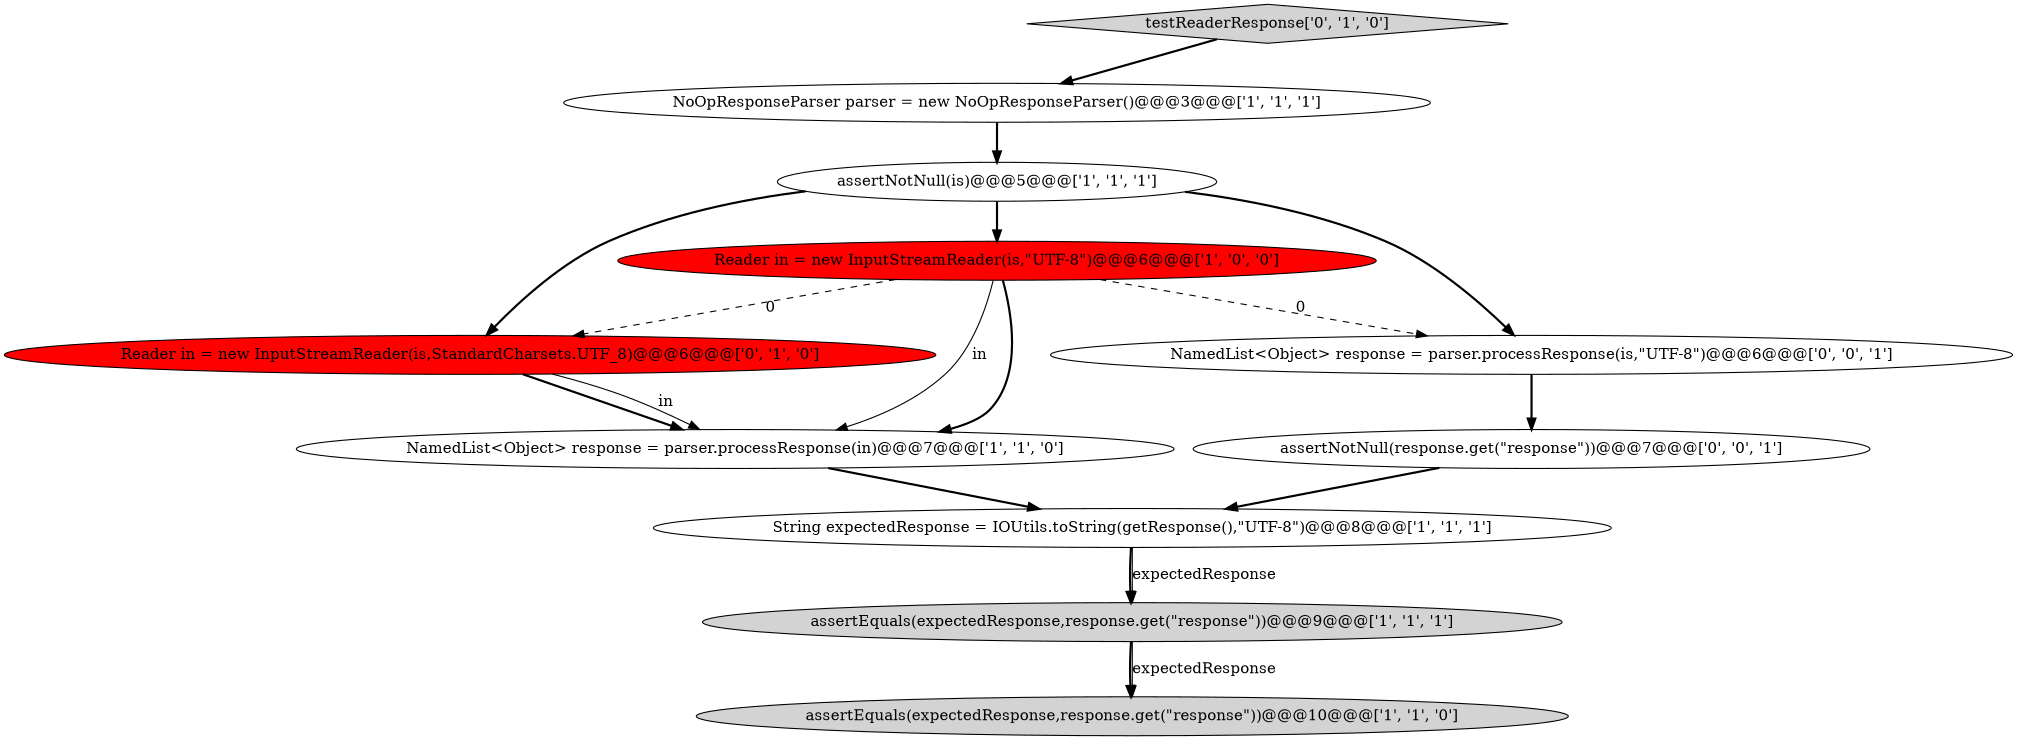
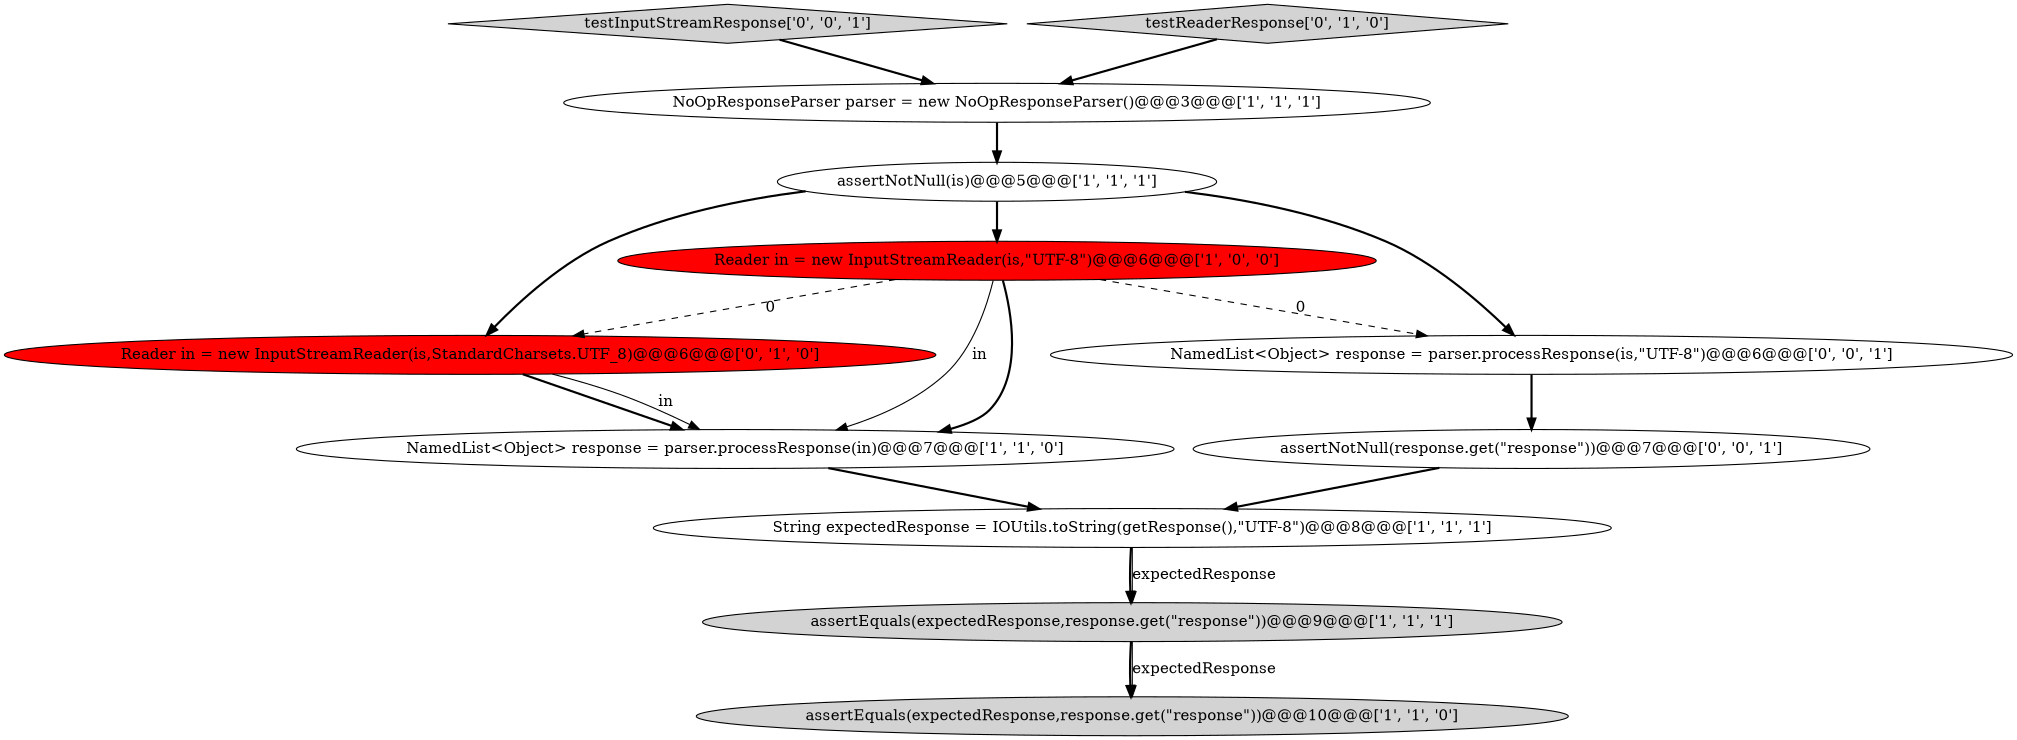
none -> (728, 24)
